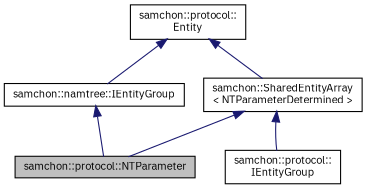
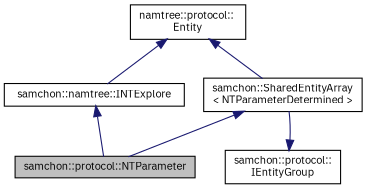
(188, 22) -> (188, 22)
(94, 95) -> (94, 95)
(276, 136) -> (290, 126)
